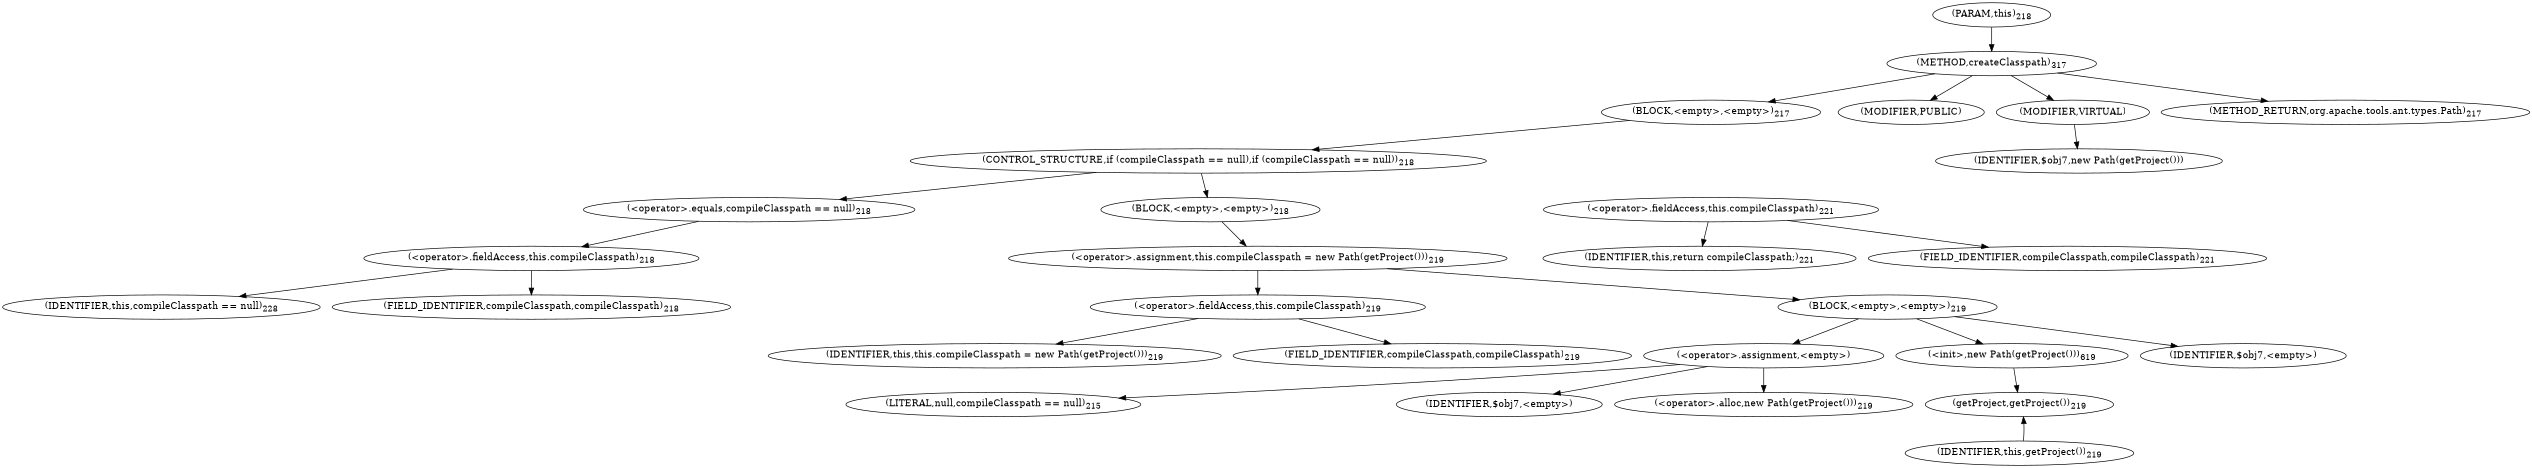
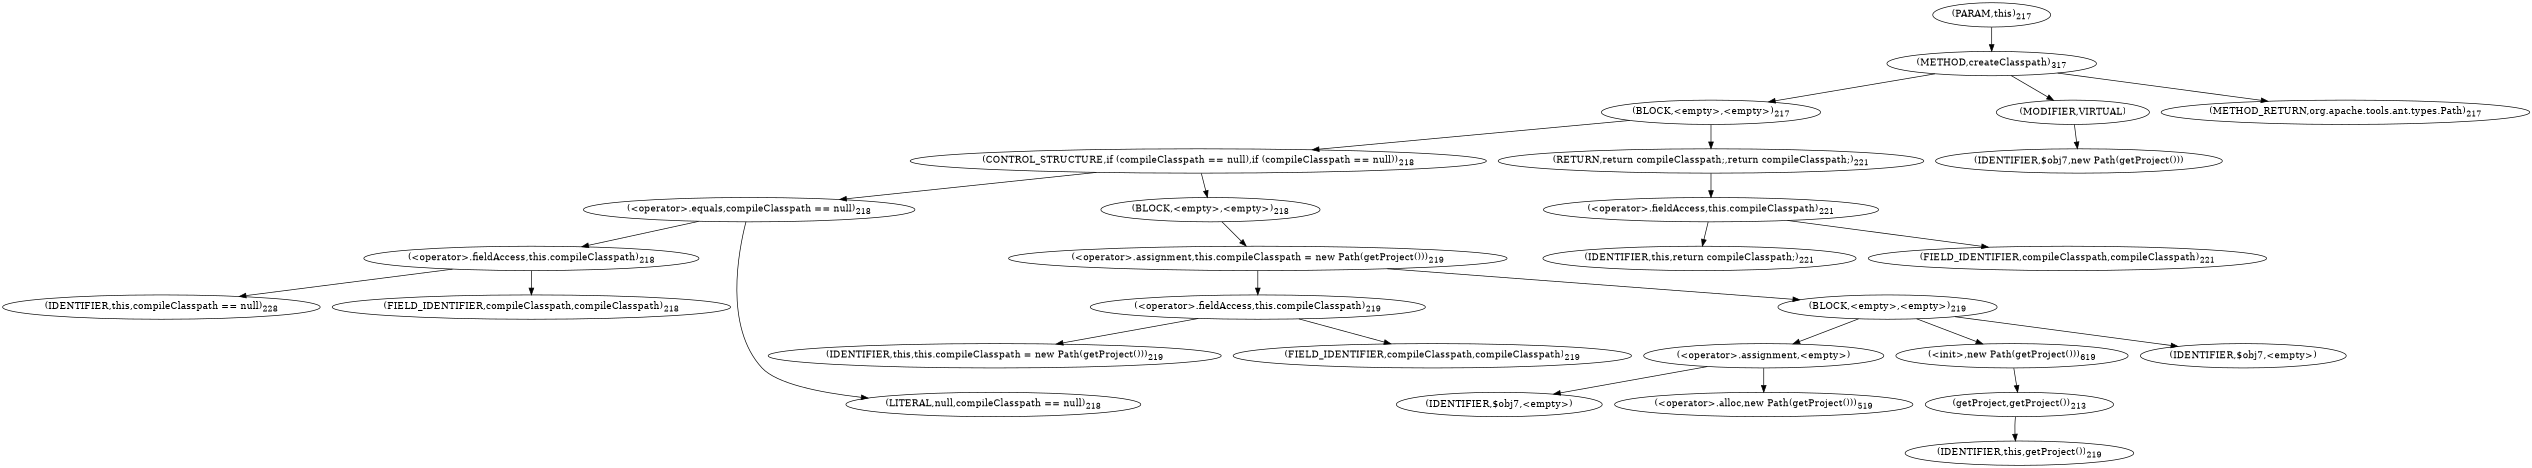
(2024, 14) -> (2024, 14)
(1911, 112) -> none
none -> (1711, 161)
(1403, 383) -> (749, 348)
(1093, 403) -> (1093, 403)
(1865, 403) -> (1865, 403)
(2079, 403) -> (2079, 403)
(2024, 432) -> (2015, 426)
